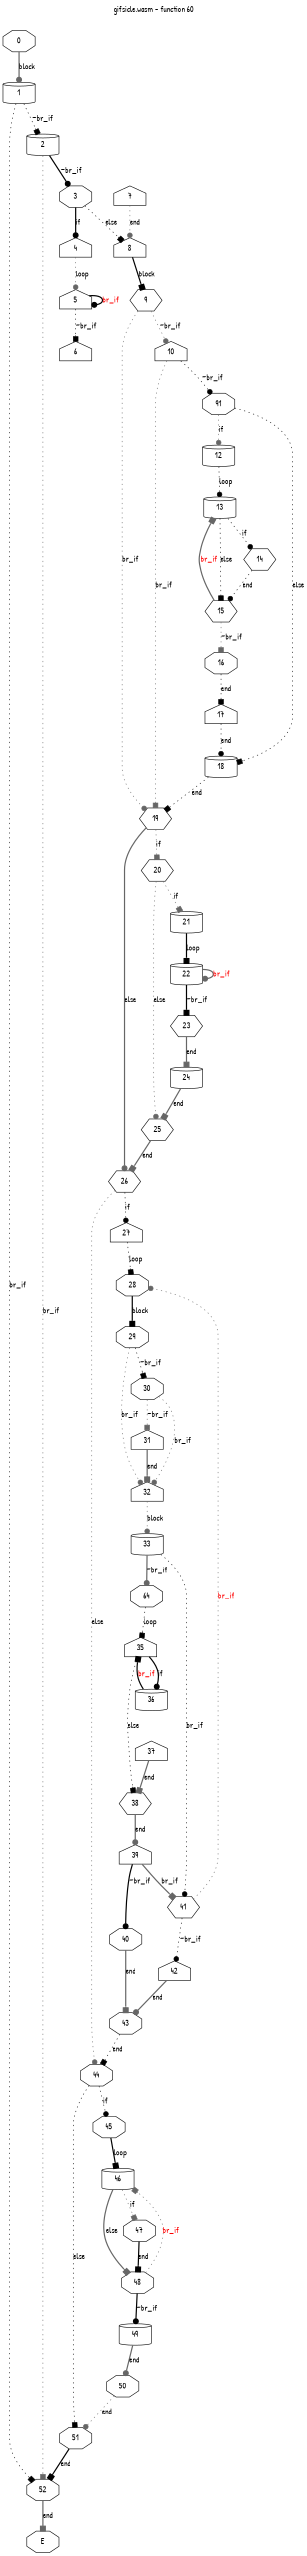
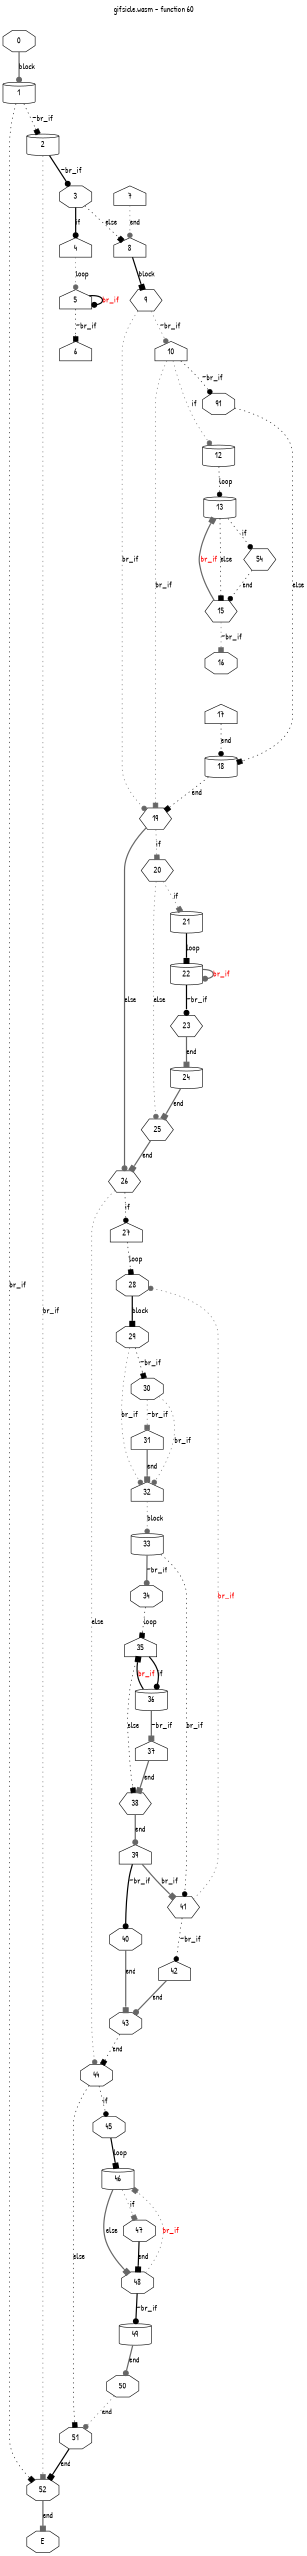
(219, 427) -> (187, 403)
(260, 559) -> (260, 559)
(221, 686) -> none
(186, 997) -> (186, 997)
(147, 1596) -> (147, 1596)
none -> (151, 1723)
